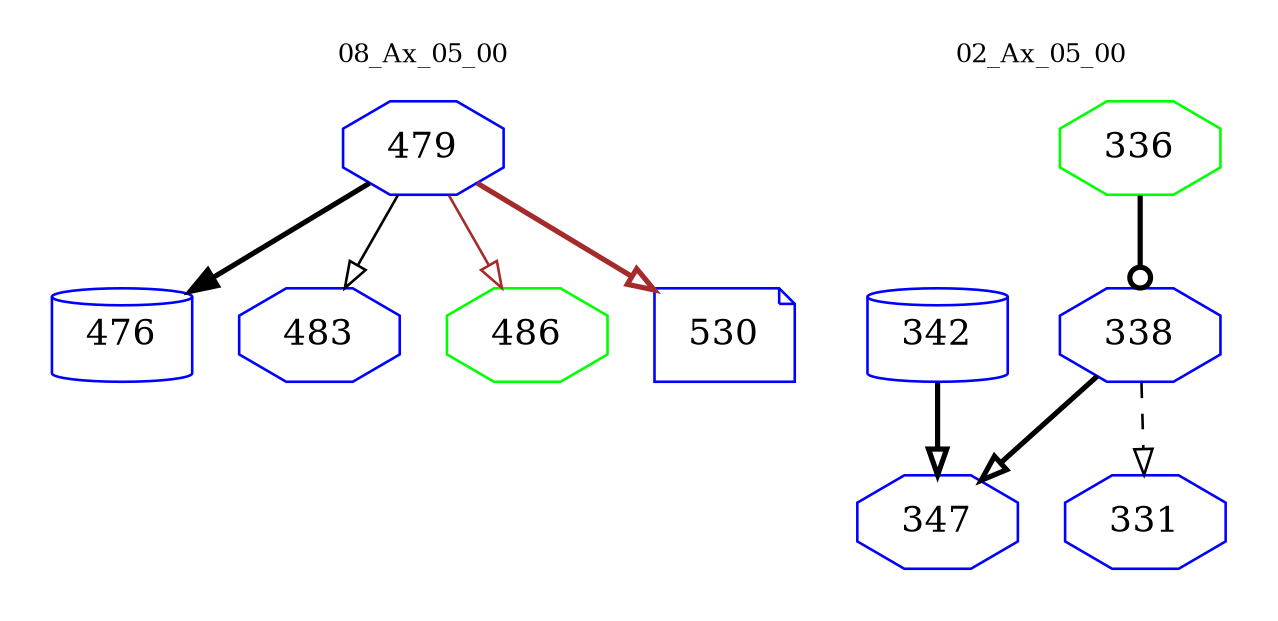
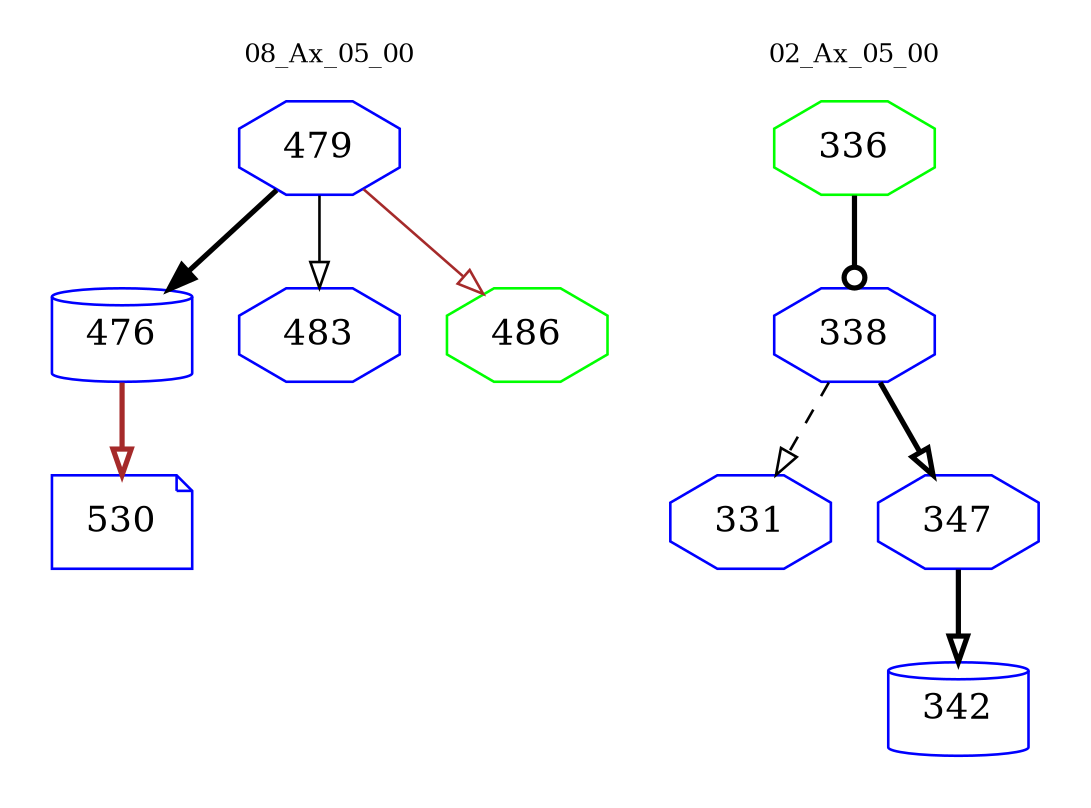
(554, 230) -> (122, 416)
(938, 416) -> (958, 603)
